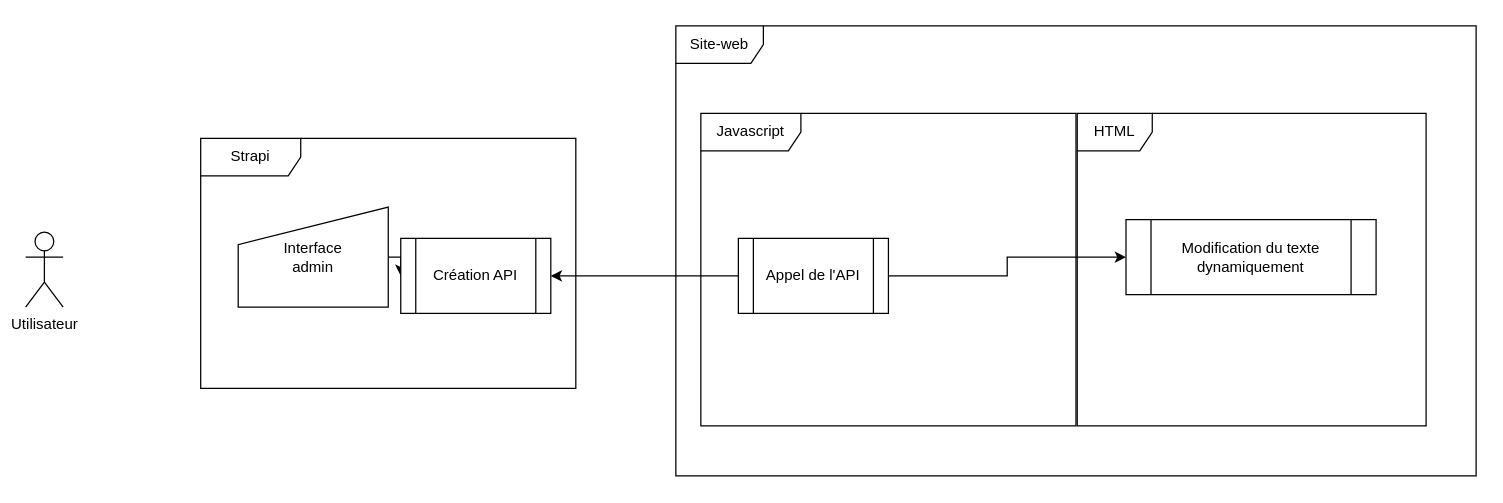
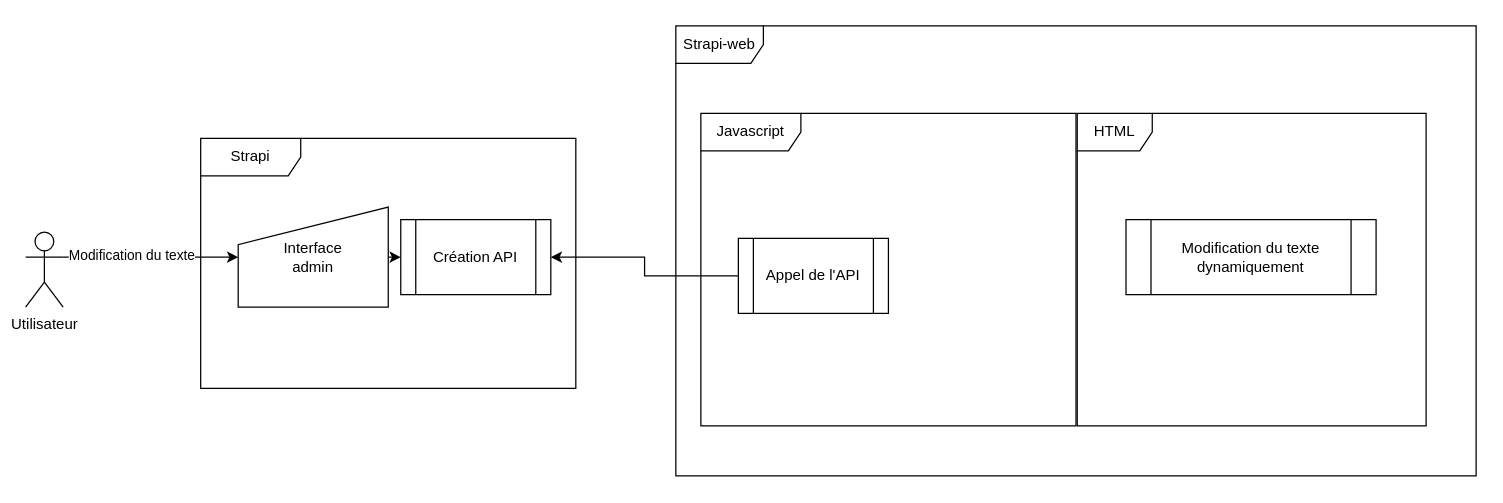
(719, 44) -> (719, 44)
none -> (148, 257)
(1007, 270) -> none
(476, 276) -> (476, 257)
